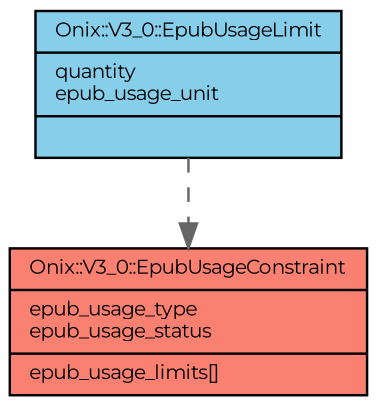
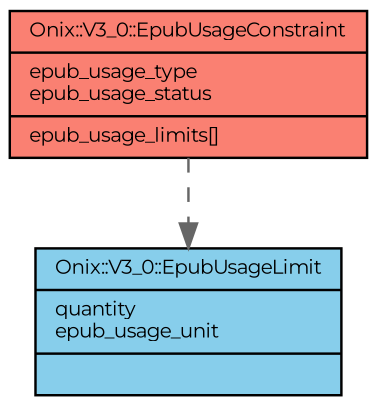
(188, 190) -> (188, 190)
